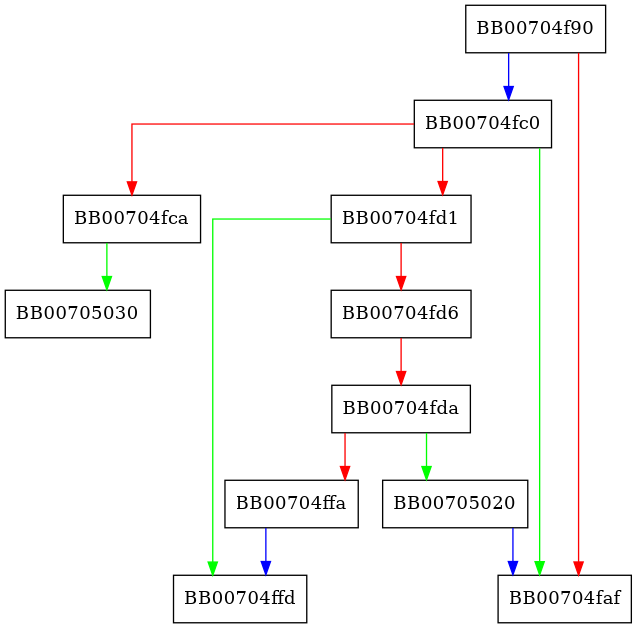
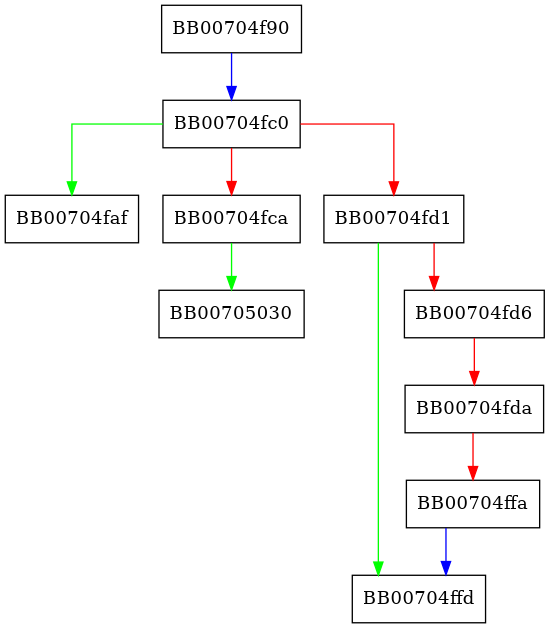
(579, 307) -> none
(455, 504) -> none
